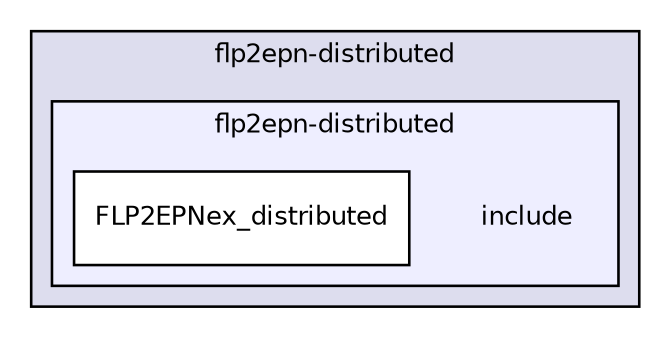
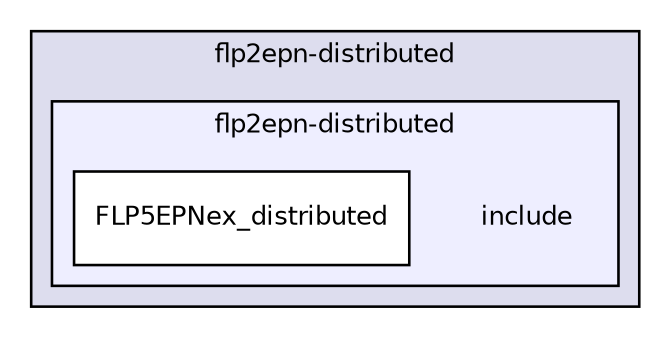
(242, 218) -> (242, 218)
